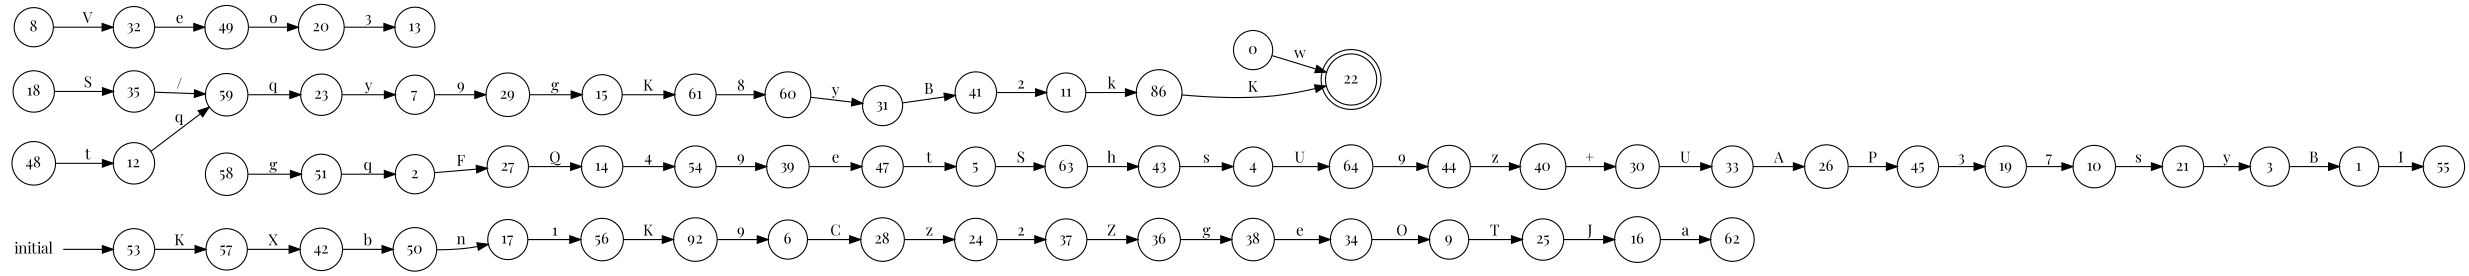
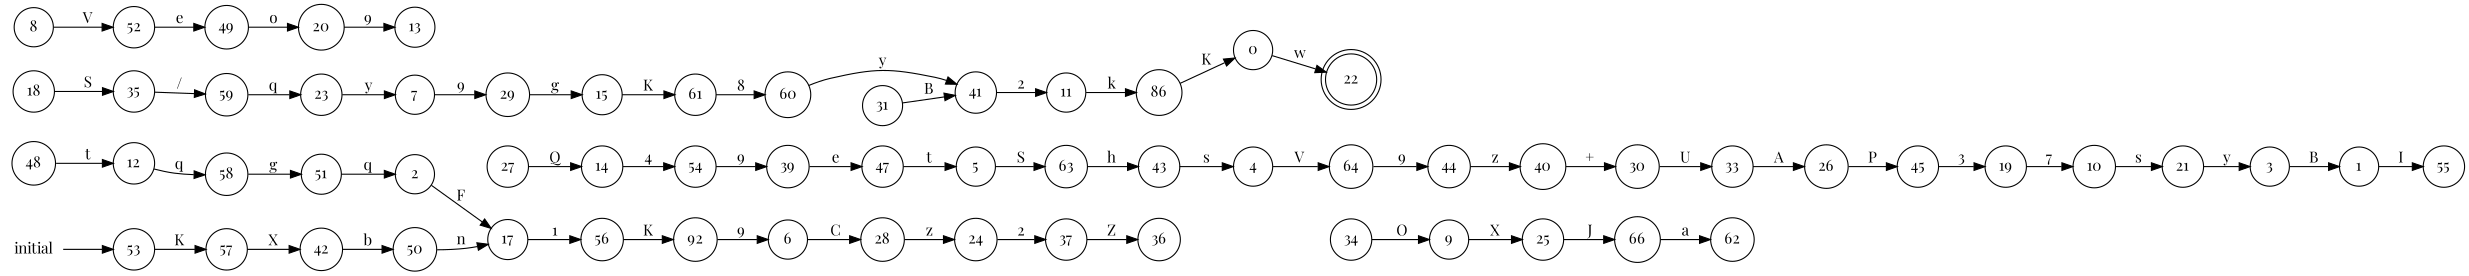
(368, 19) -> (368, 19)
(134, 27) -> (134, 27)
(1249, 97) -> (1202, 73)
(831, 100) -> (877, 71)
(176, 133) -> (174, 173)
(1300, 158) -> (1300, 158)
(456, 171) -> (457, 204)
(1495, 231) -> (1495, 231)
(1253, 240) -> none
(1637, 240) -> (1637, 240)
